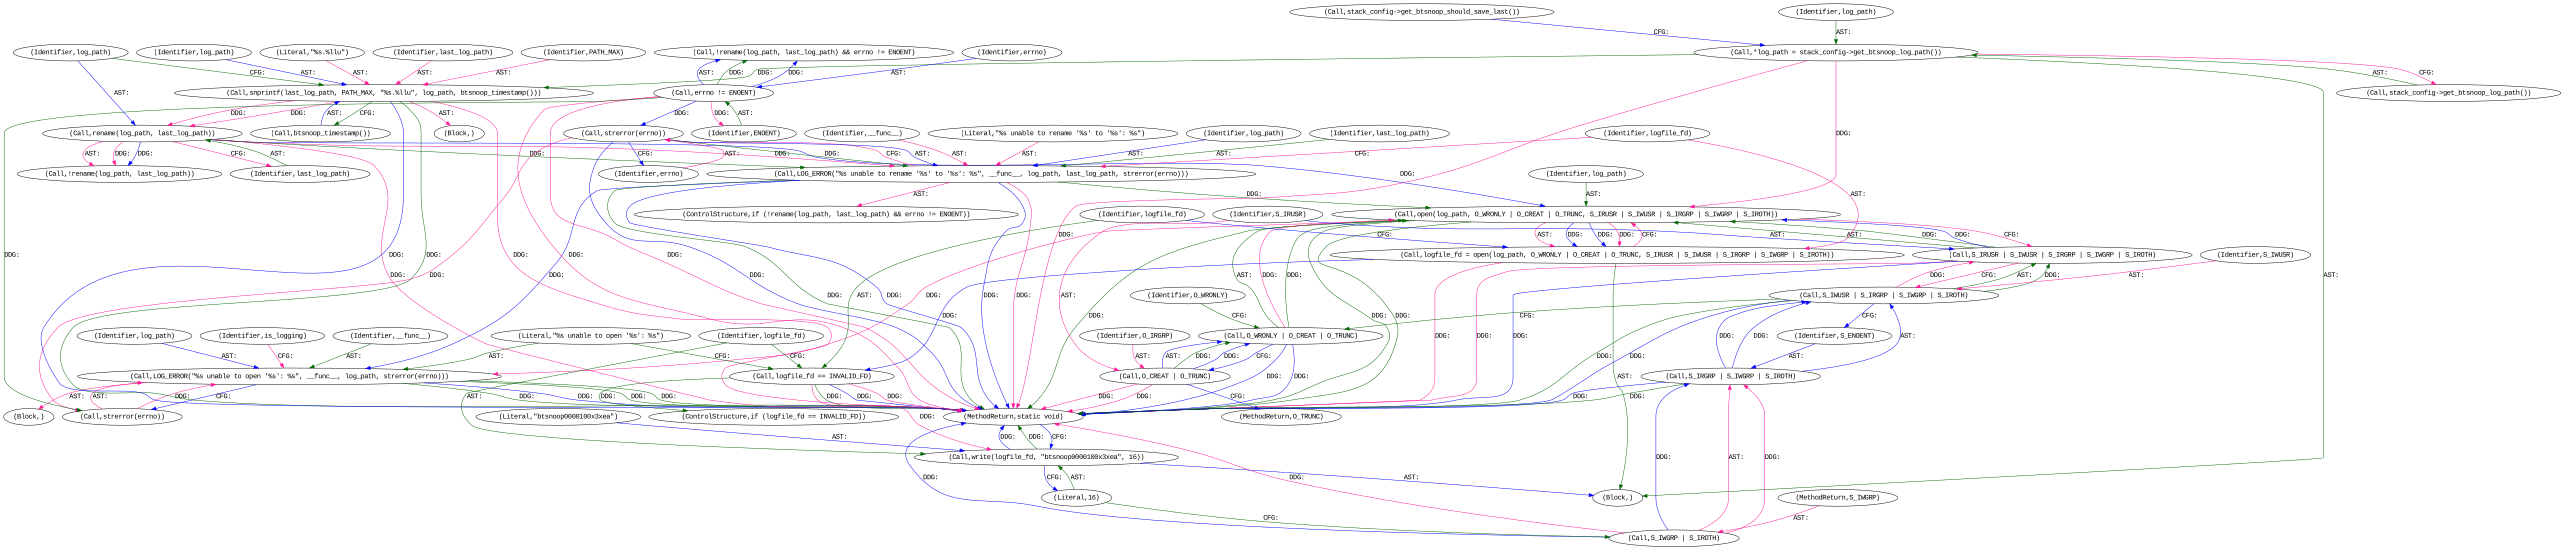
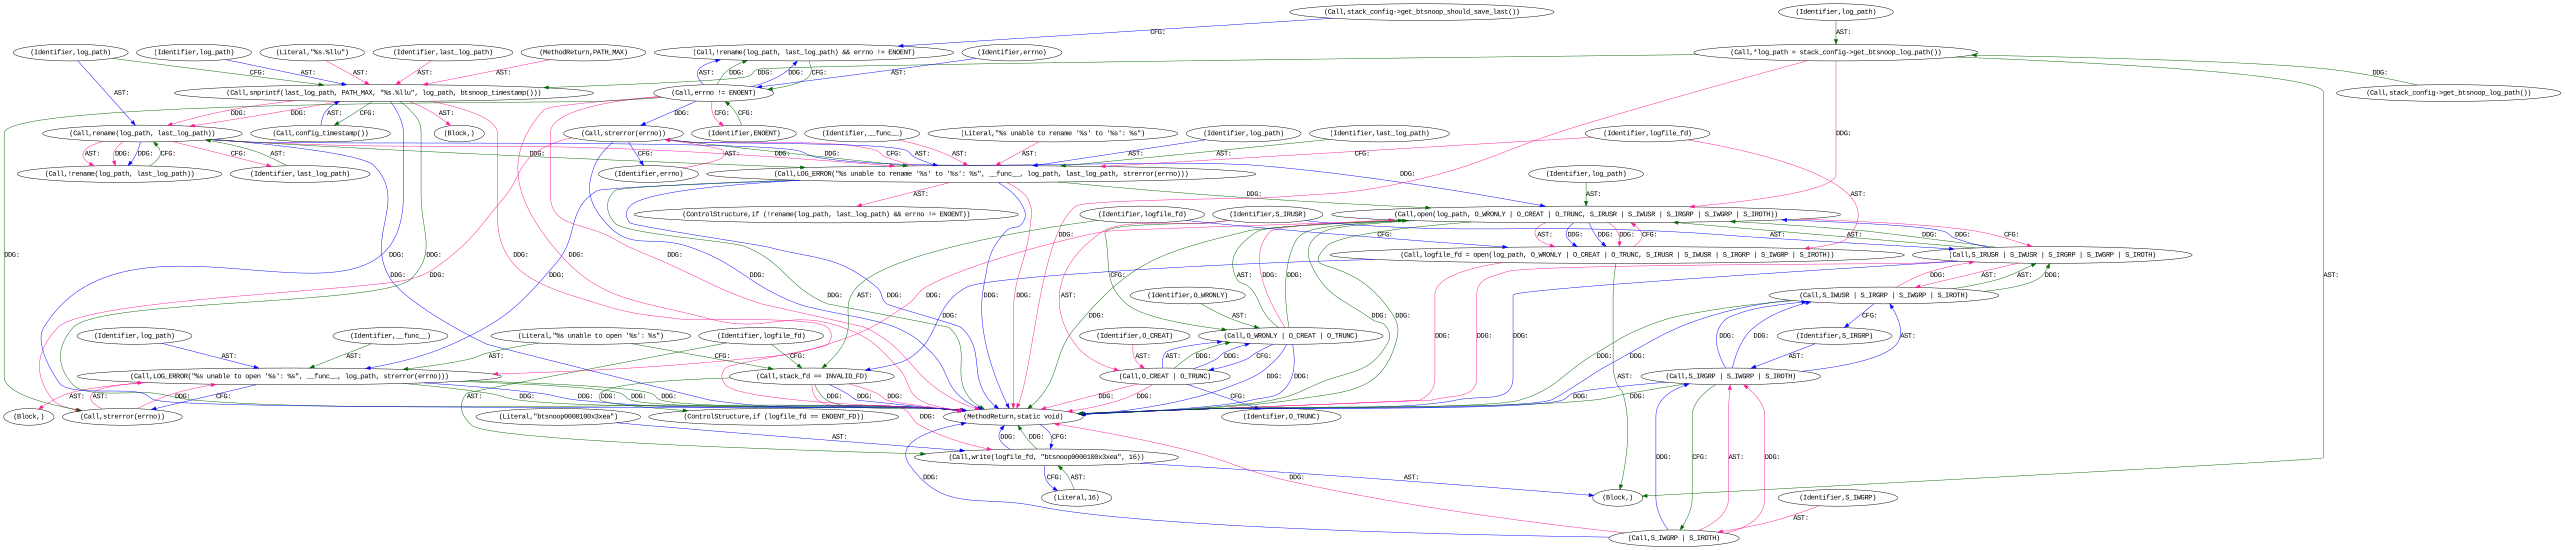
(1626, 32) -> (1118, 32)
(583, 53) -> (583, 53)
(2205, 58) -> none
(2382, 73) -> (2382, 73)
none -> (808, 78)
(724, 113) -> (724, 113)
(748, 113) -> (748, 113)
(321, 134) -> (321, 134)
none -> (159, 157)
(2256, 255) -> none
(1991, 275) -> (1991, 275)
(1564, 309) -> (1108, 258)
(1242, 316) -> (1242, 316)
(262, 336) -> none
(1135, 336) -> (1135, 336)
(1835, 336) -> (1835, 336)
(527, 355) -> (527, 355)
(812, 376) -> (812, 376)
(774, 417) -> (774, 417)
(1281, 417) -> (1281, 417)
(1838, 498) -> (1838, 498)
(1355, 528) -> (1692, 452)
